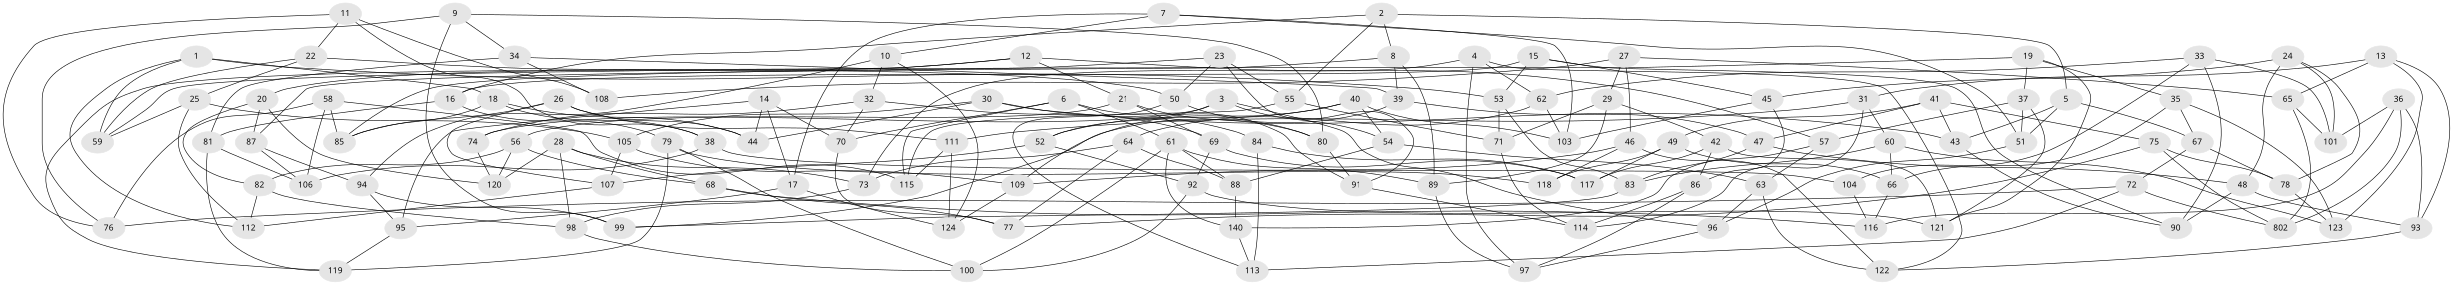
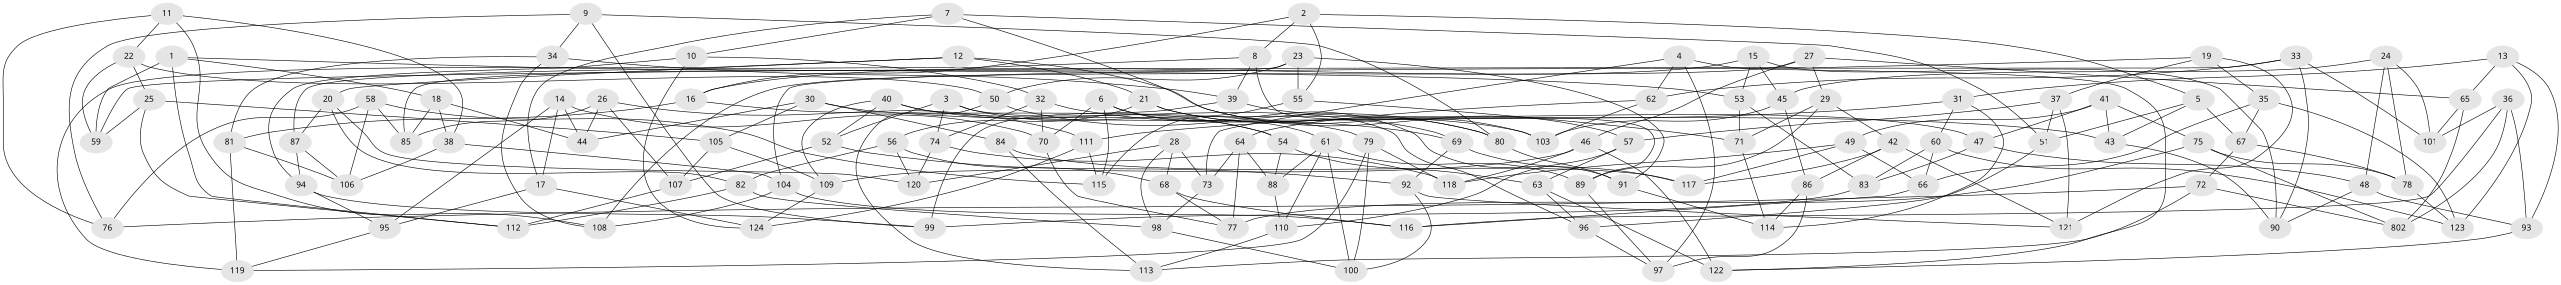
none -> (1194, 157)
none -> (667, 218)
(1236, 228) -> (1281, 228)
